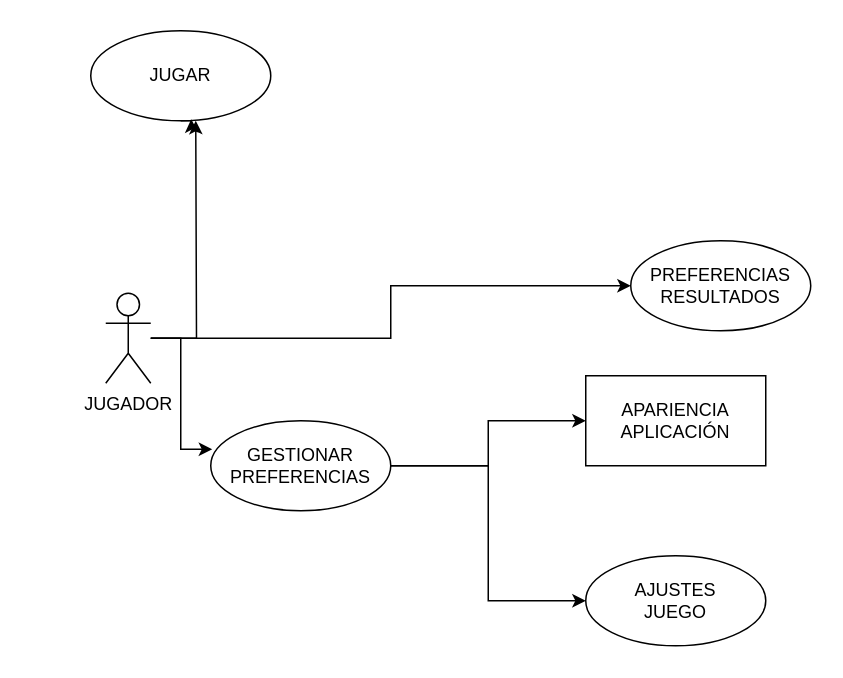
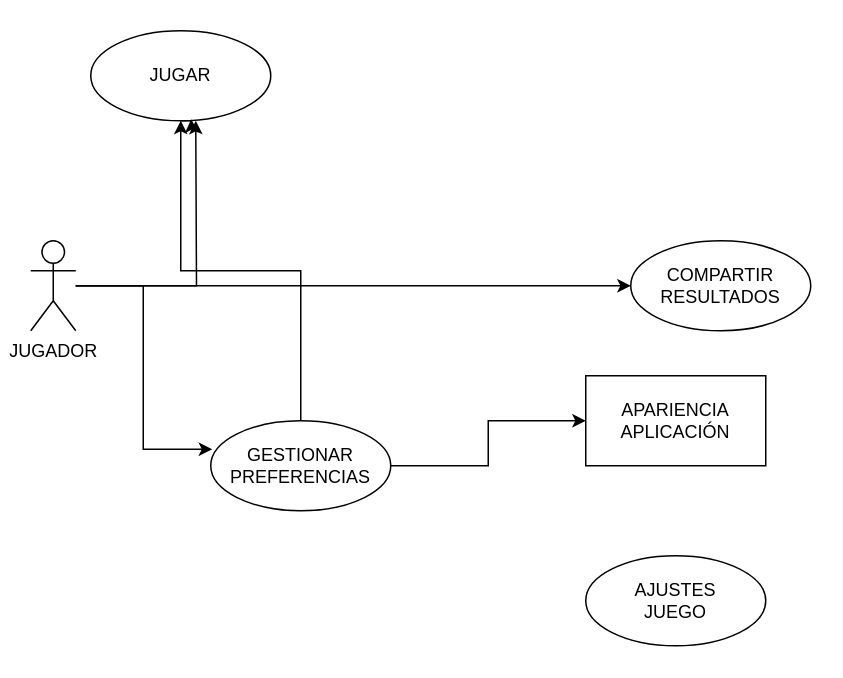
(721, 286) -> (721, 286)
(128, 338) -> (53, 286)
(488, 578) -> (246, 271)
